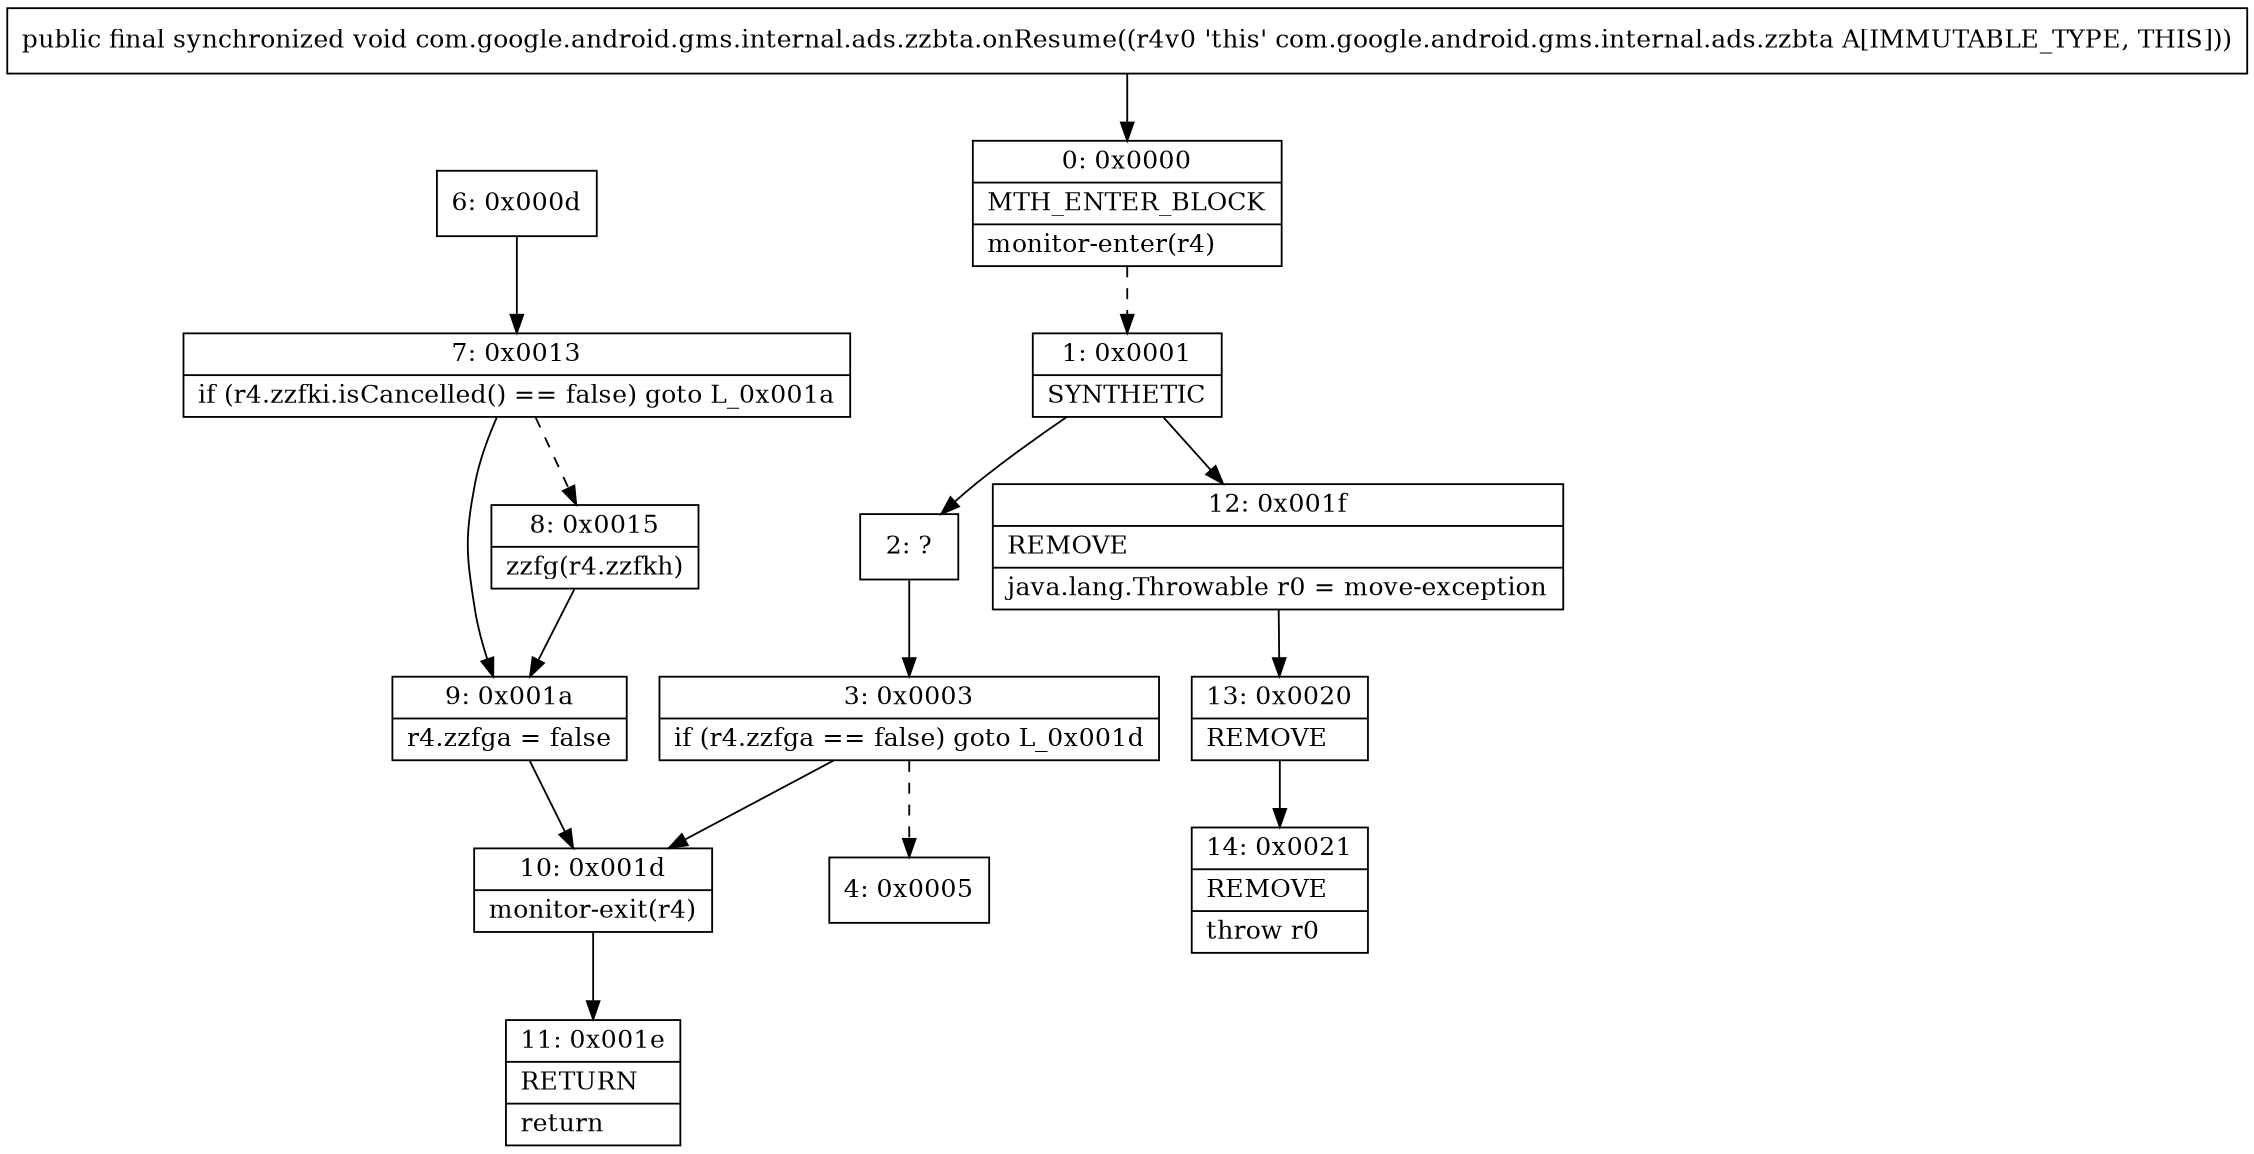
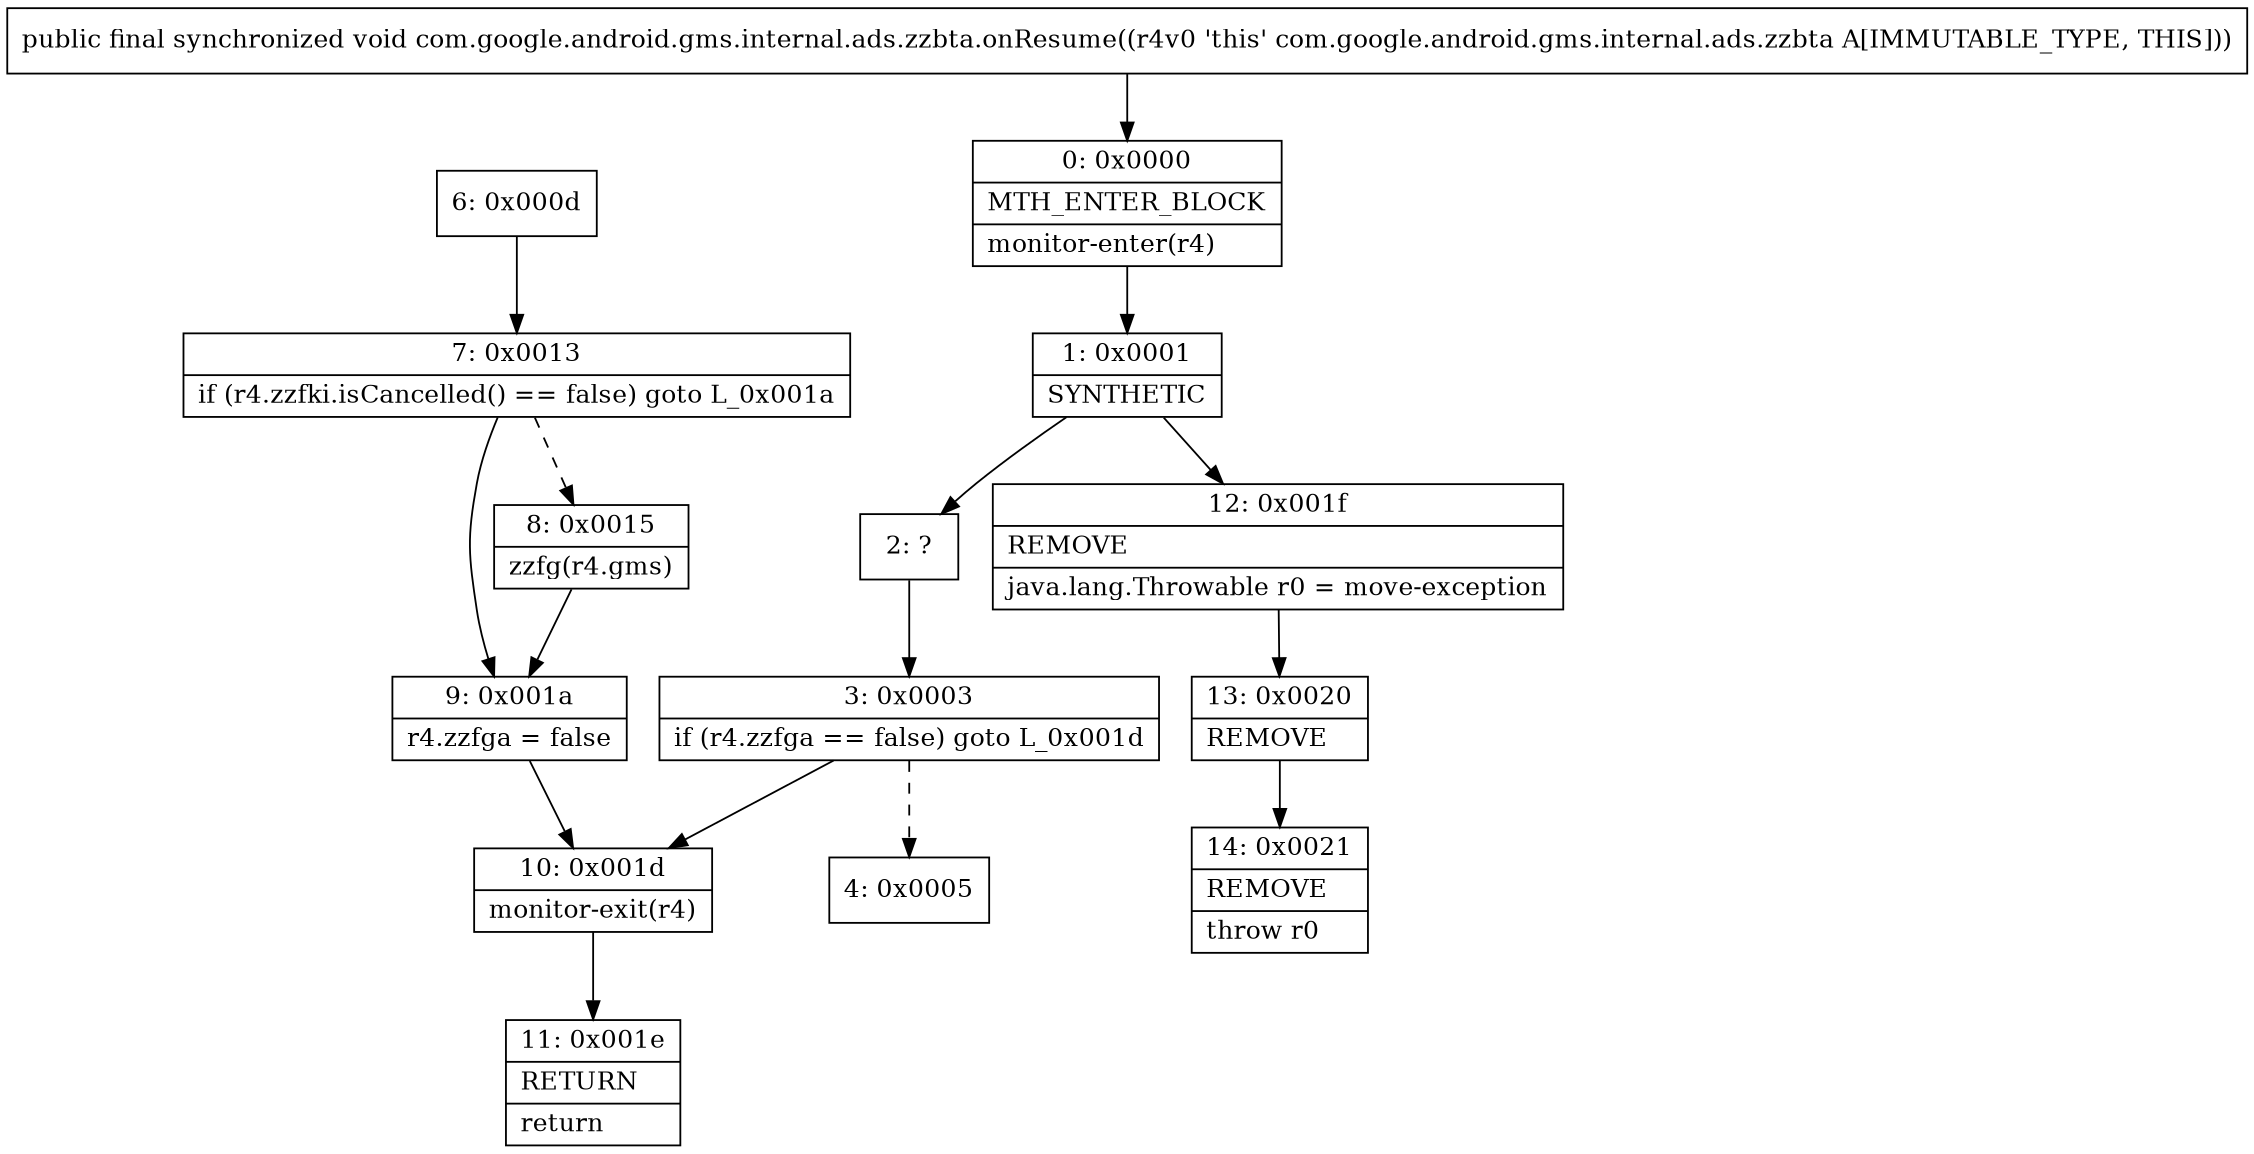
(1127, 291) -> (1127, 291)
(595, 567) -> (591, 567)
